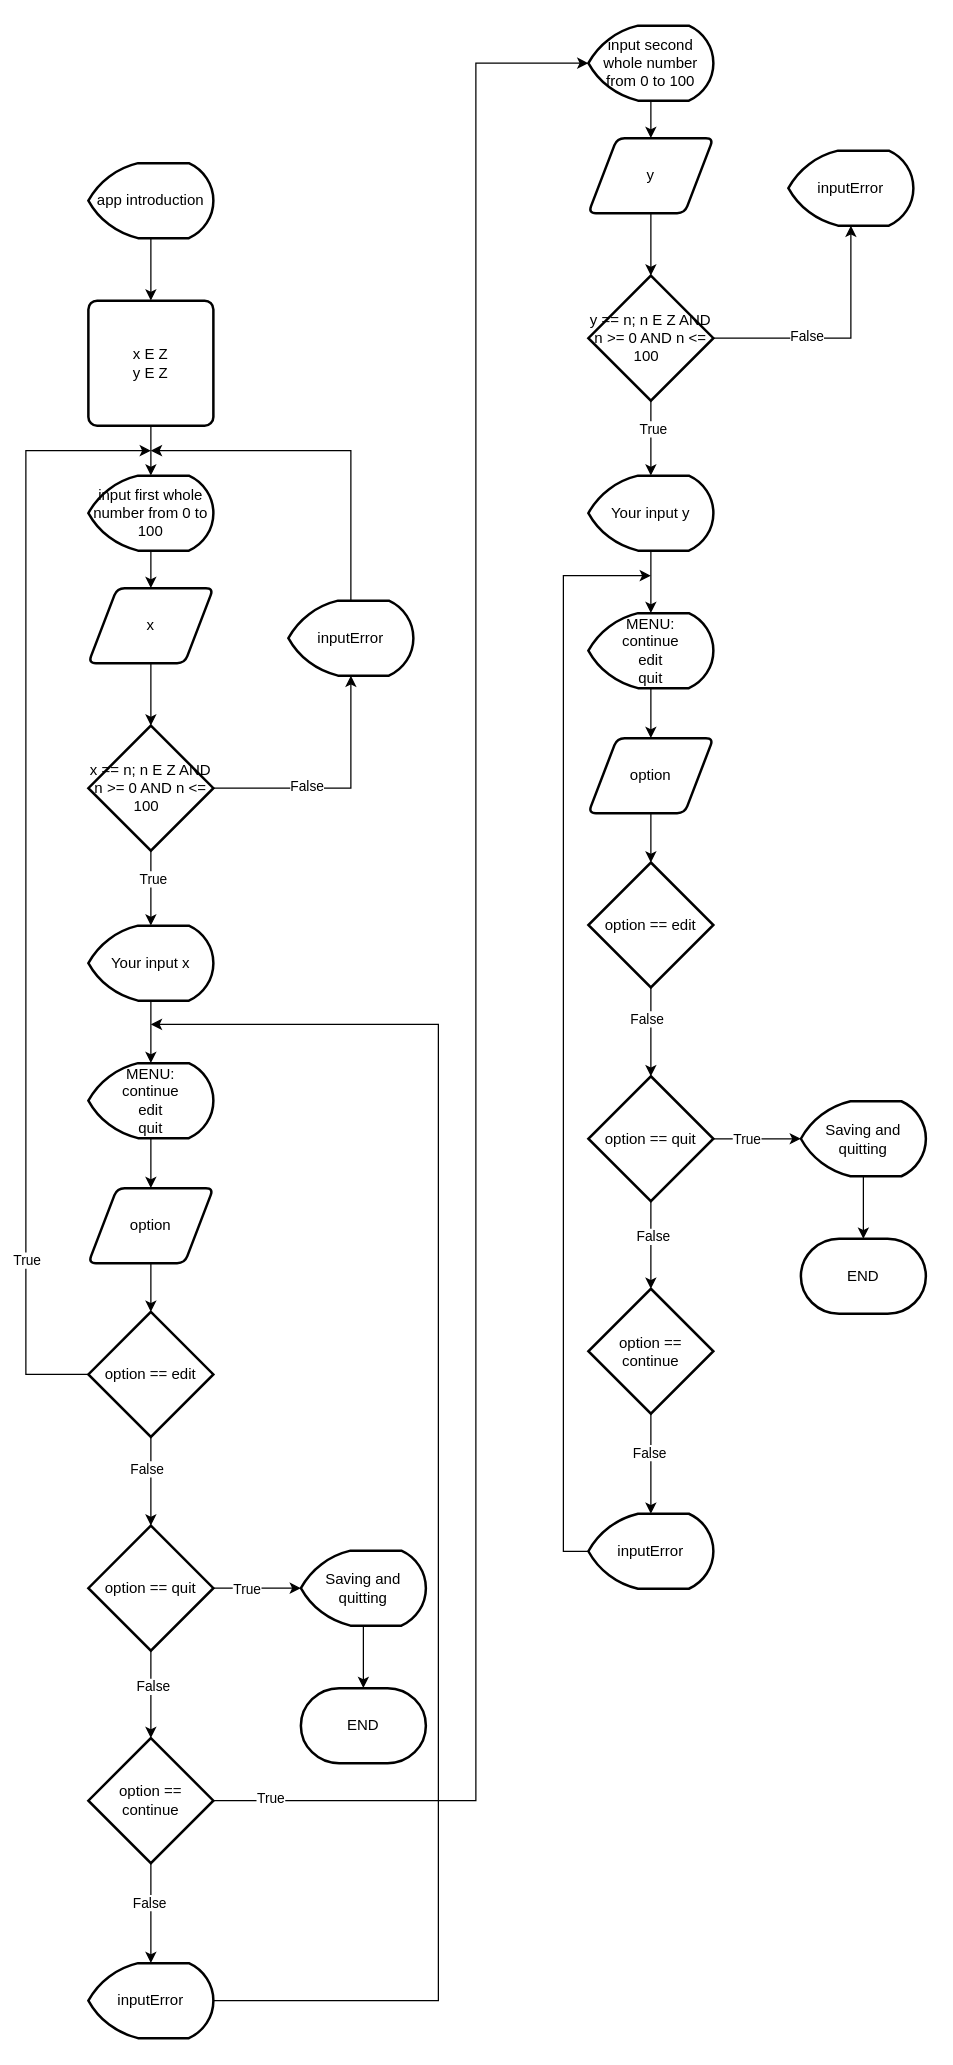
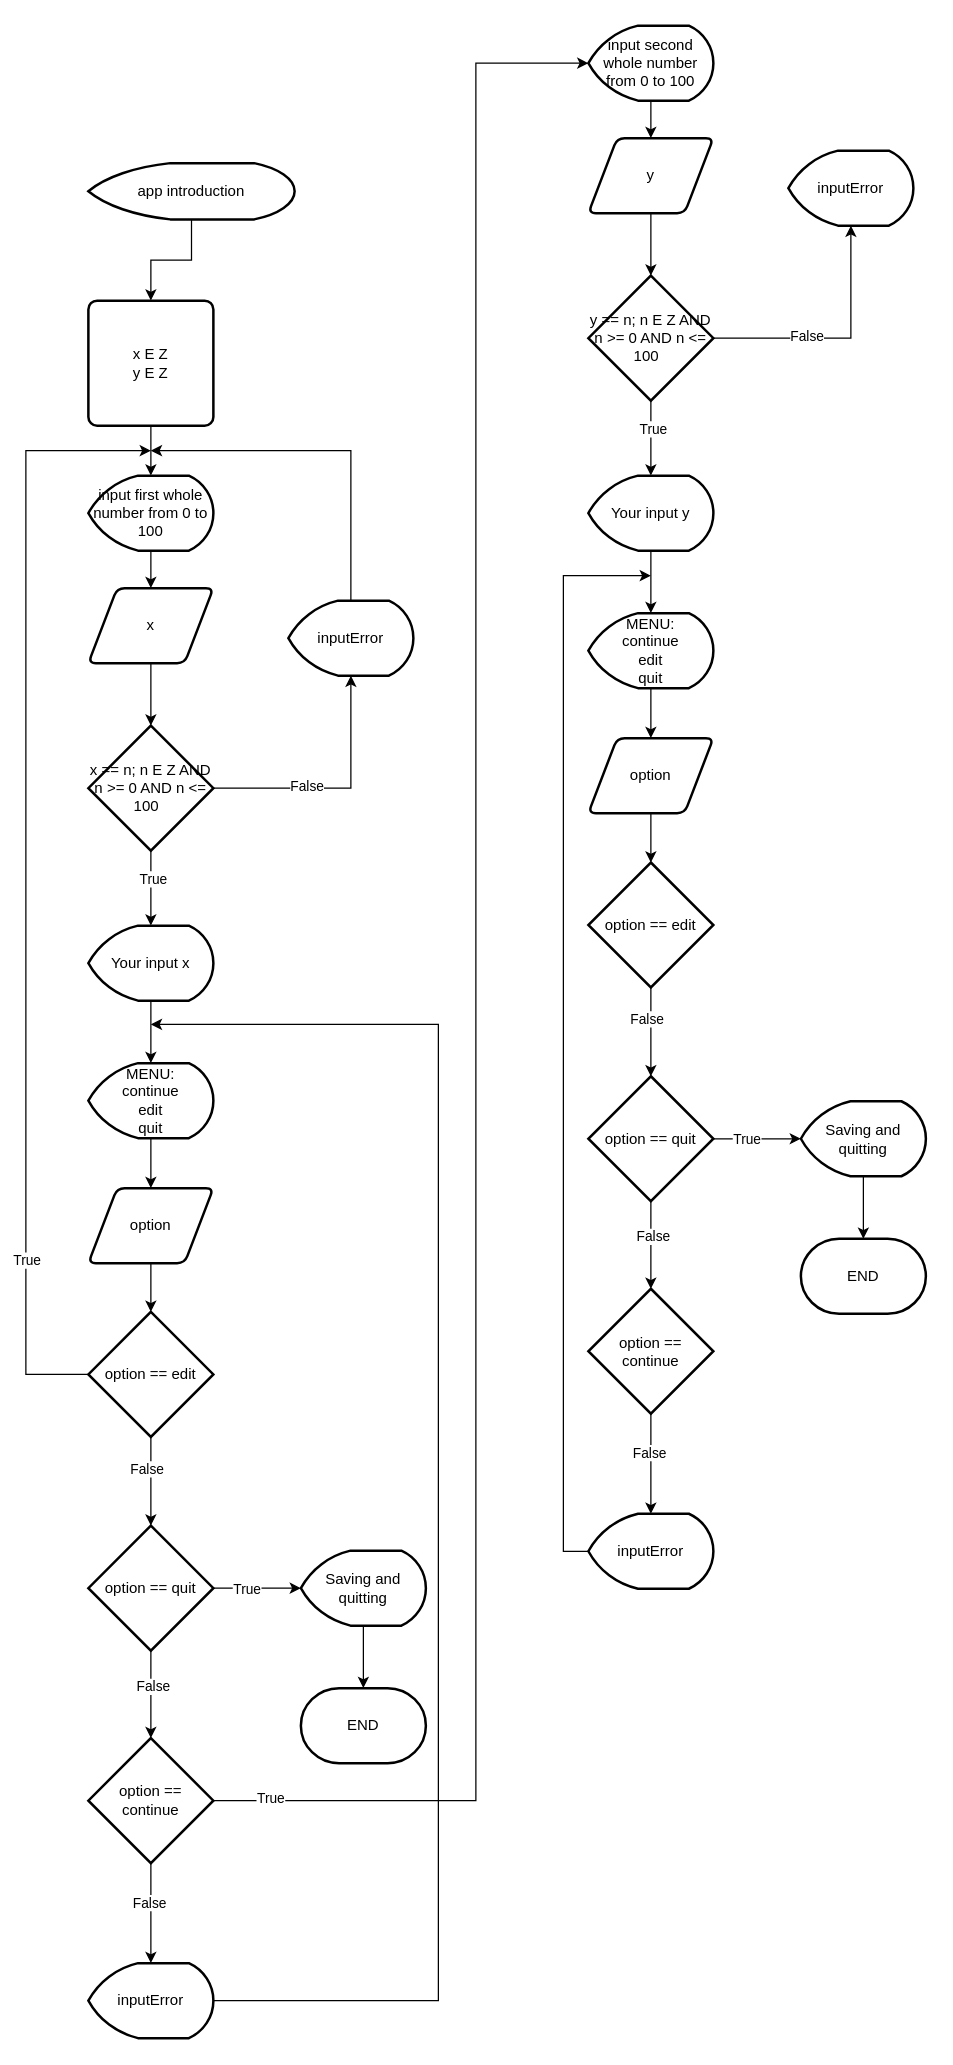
(151, 201) -> (191, 191)
